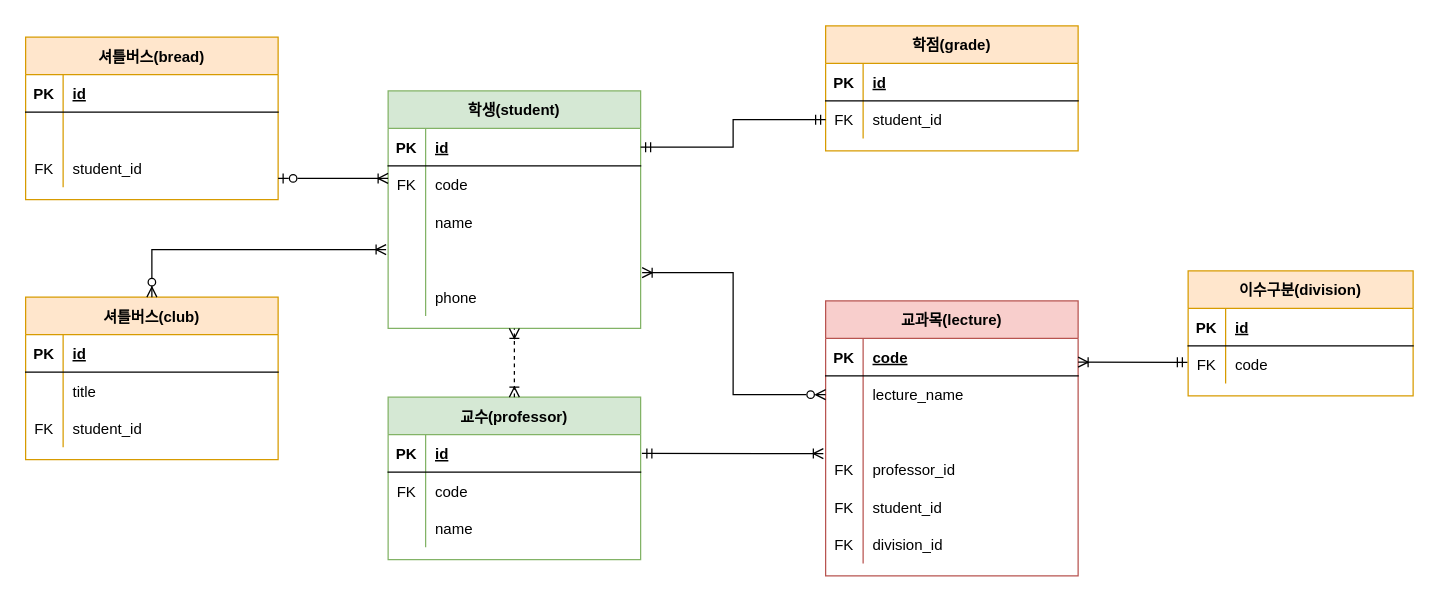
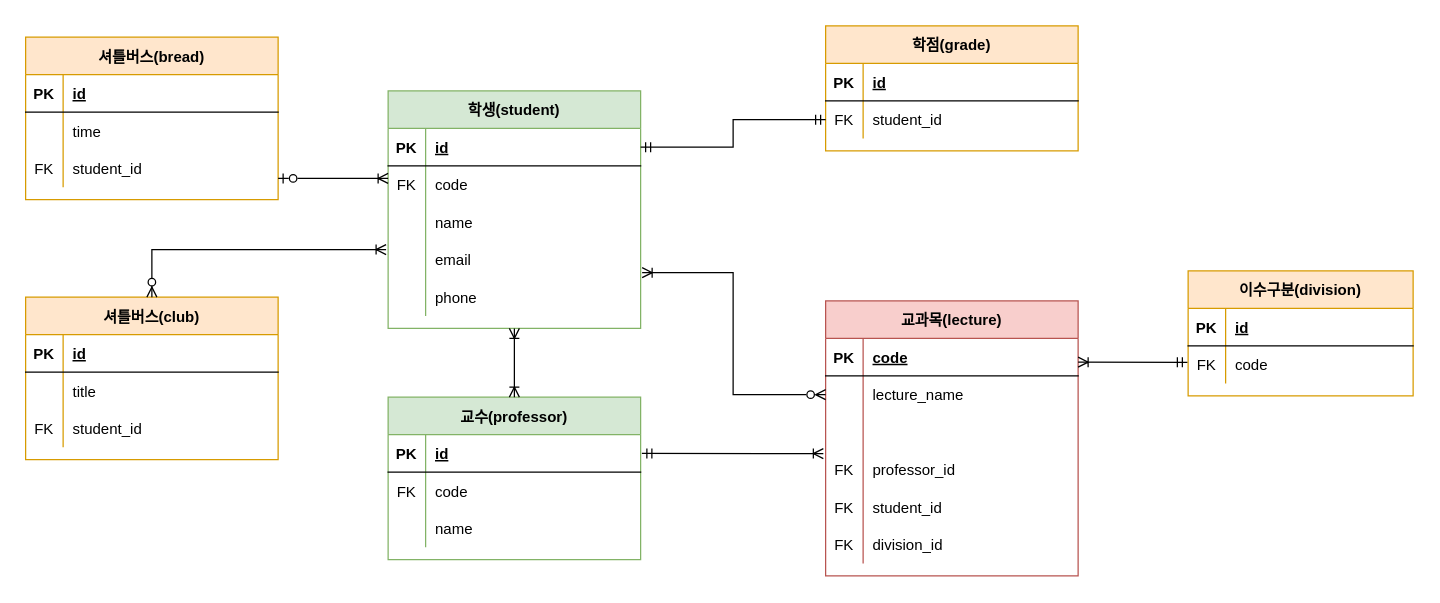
none -> (171, 131)
none -> (533, 259)
(514, 363) -> (514, 363)
